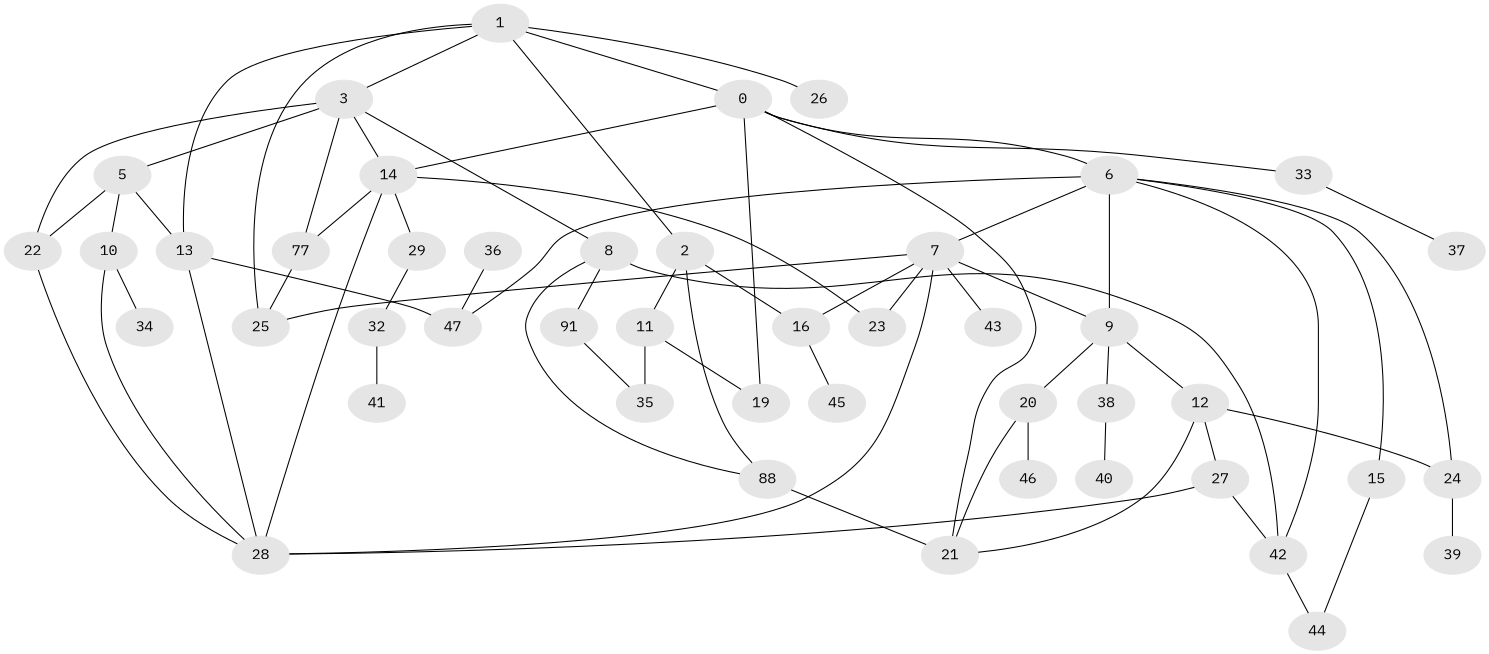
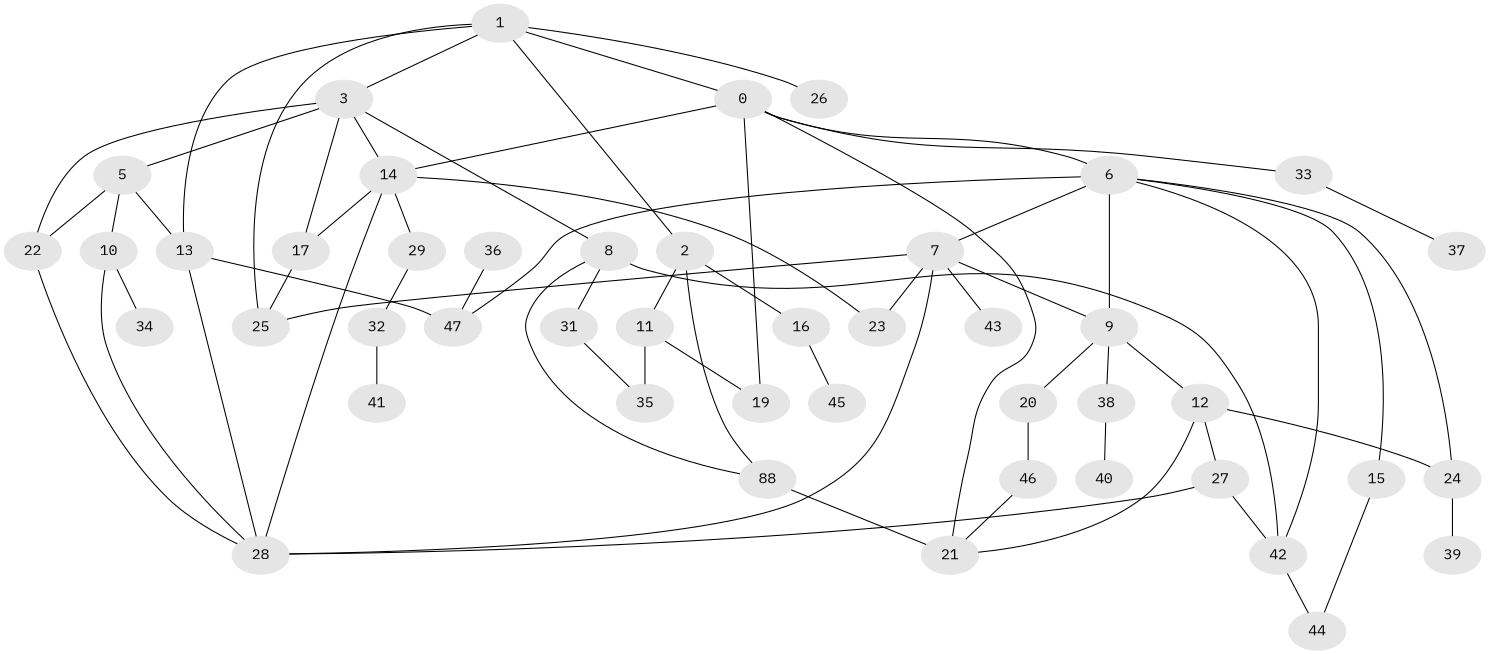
(301, 251) -> (301, 251)
(868, 289) -> none
(569, 327) -> (569, 327)
(982, 476) -> (997, 510)
